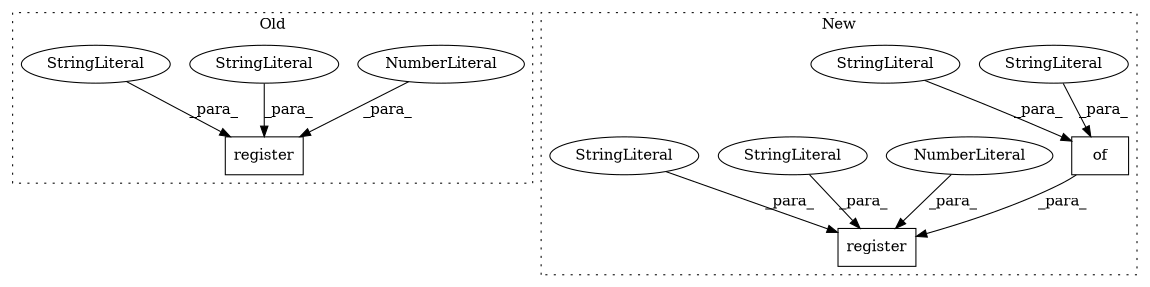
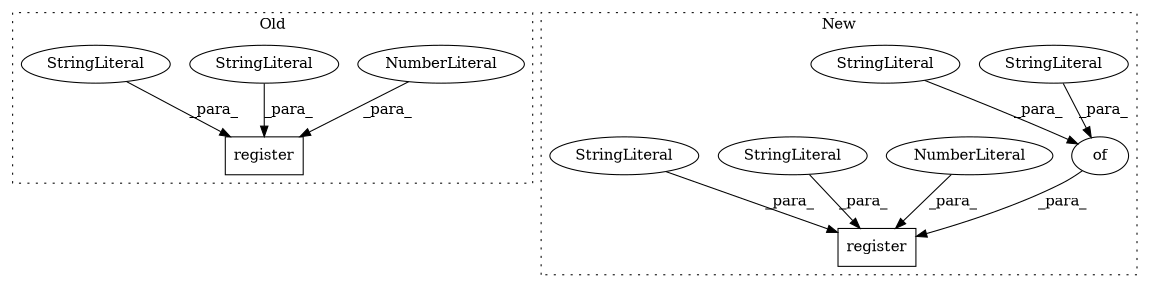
(1100, 156) -> (1100, 156)
